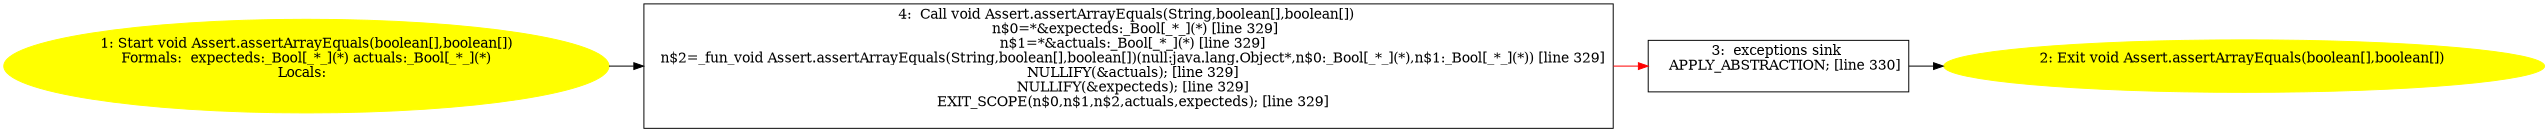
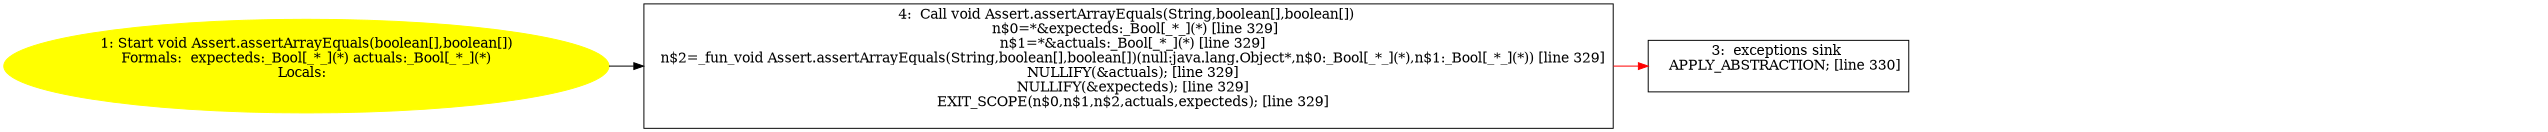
(2244, 66) -> none
